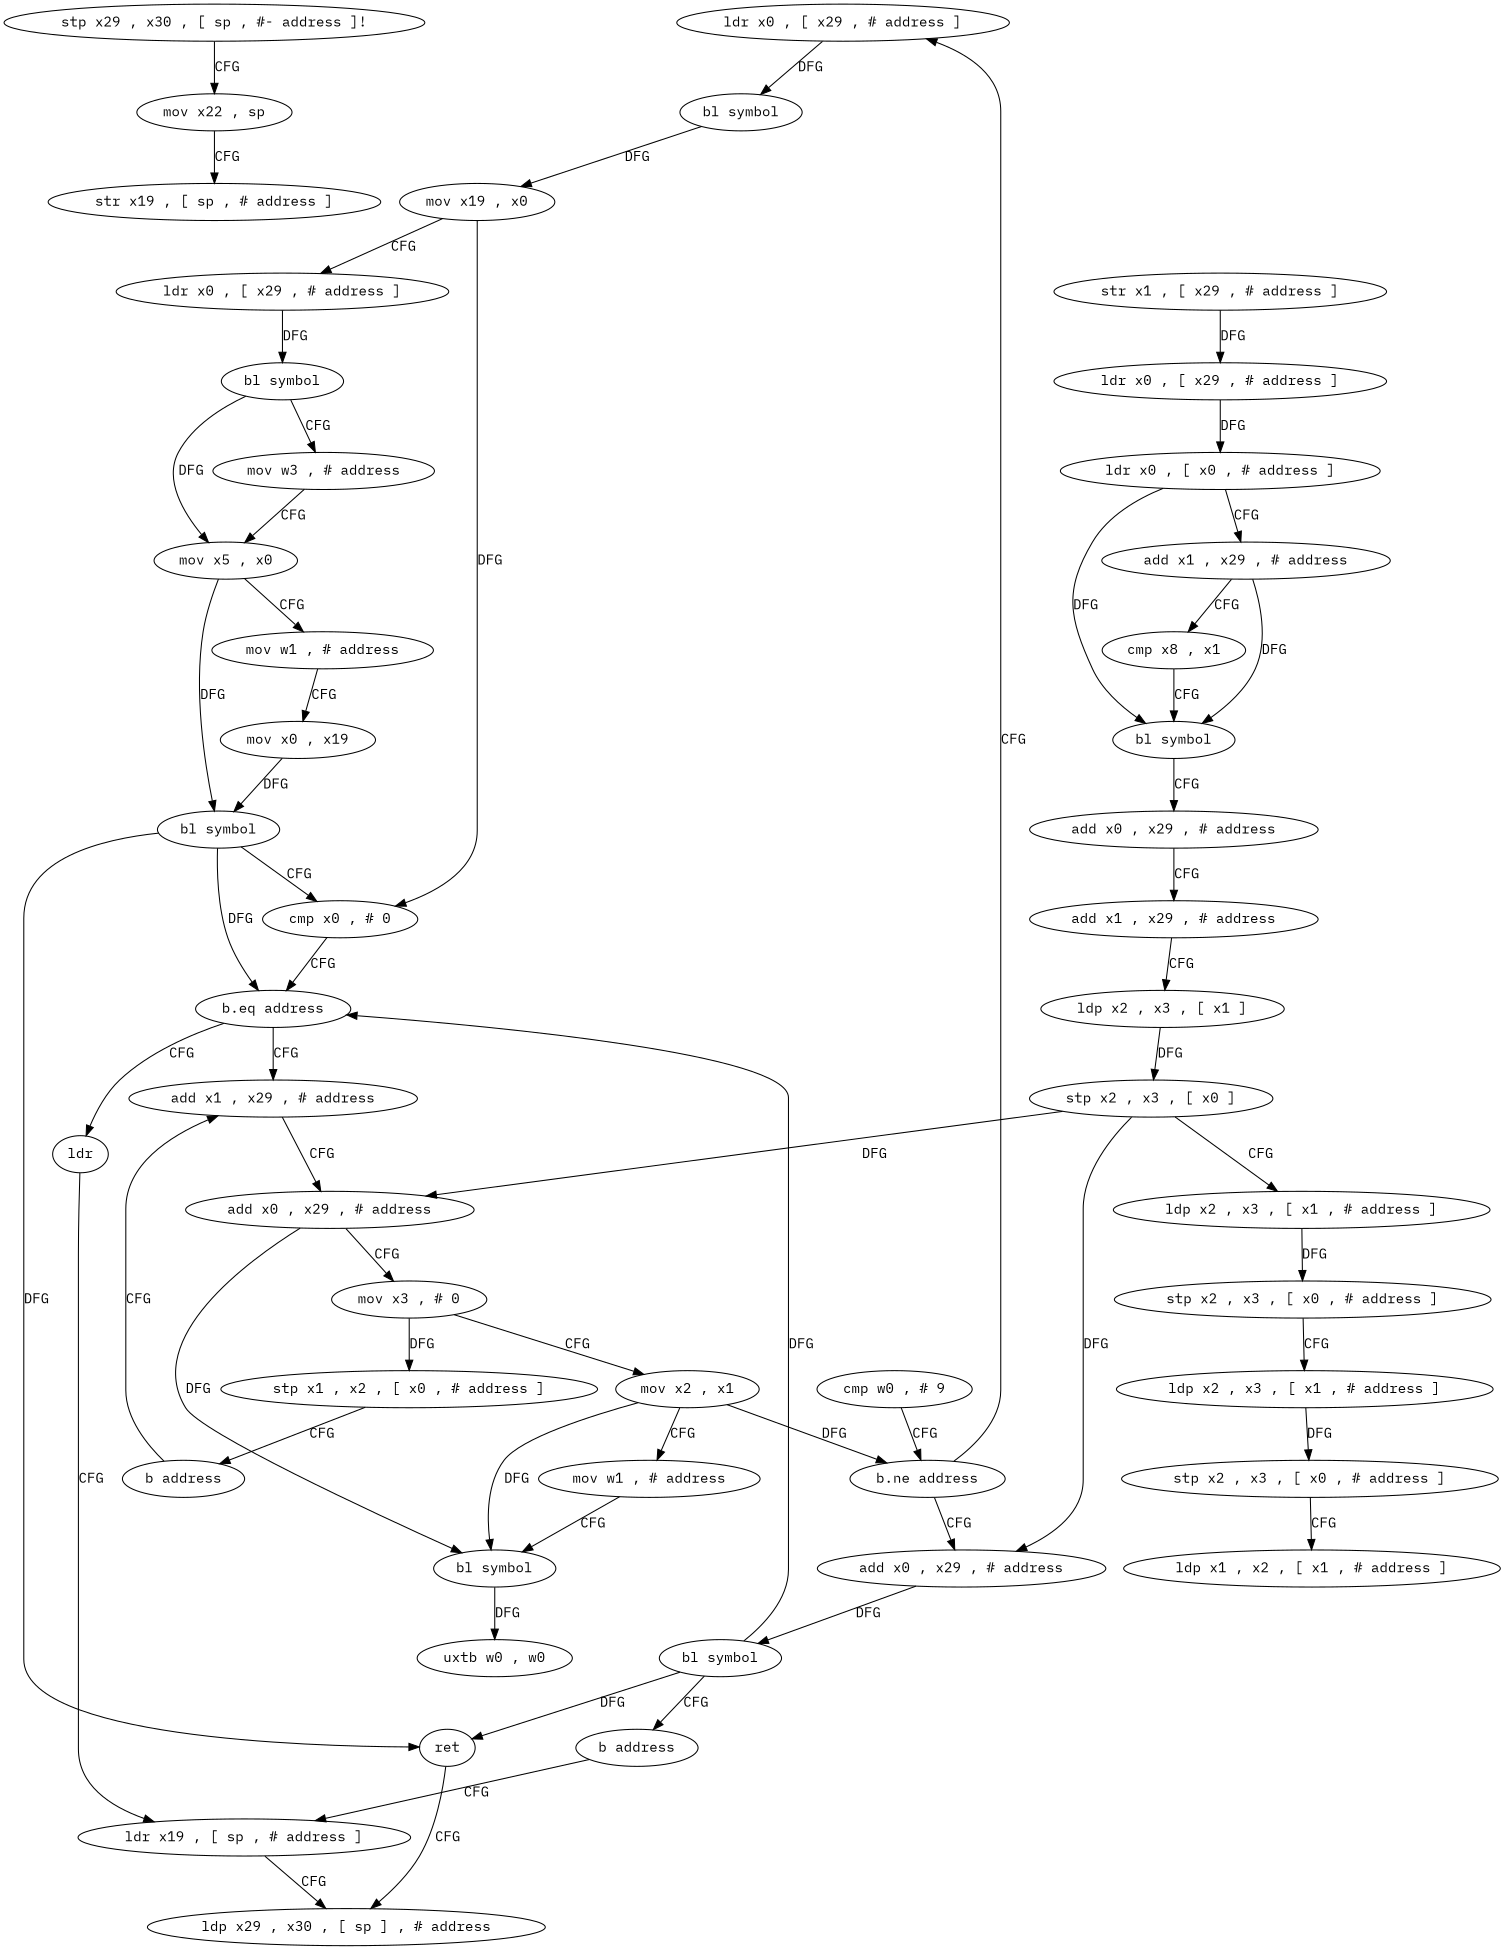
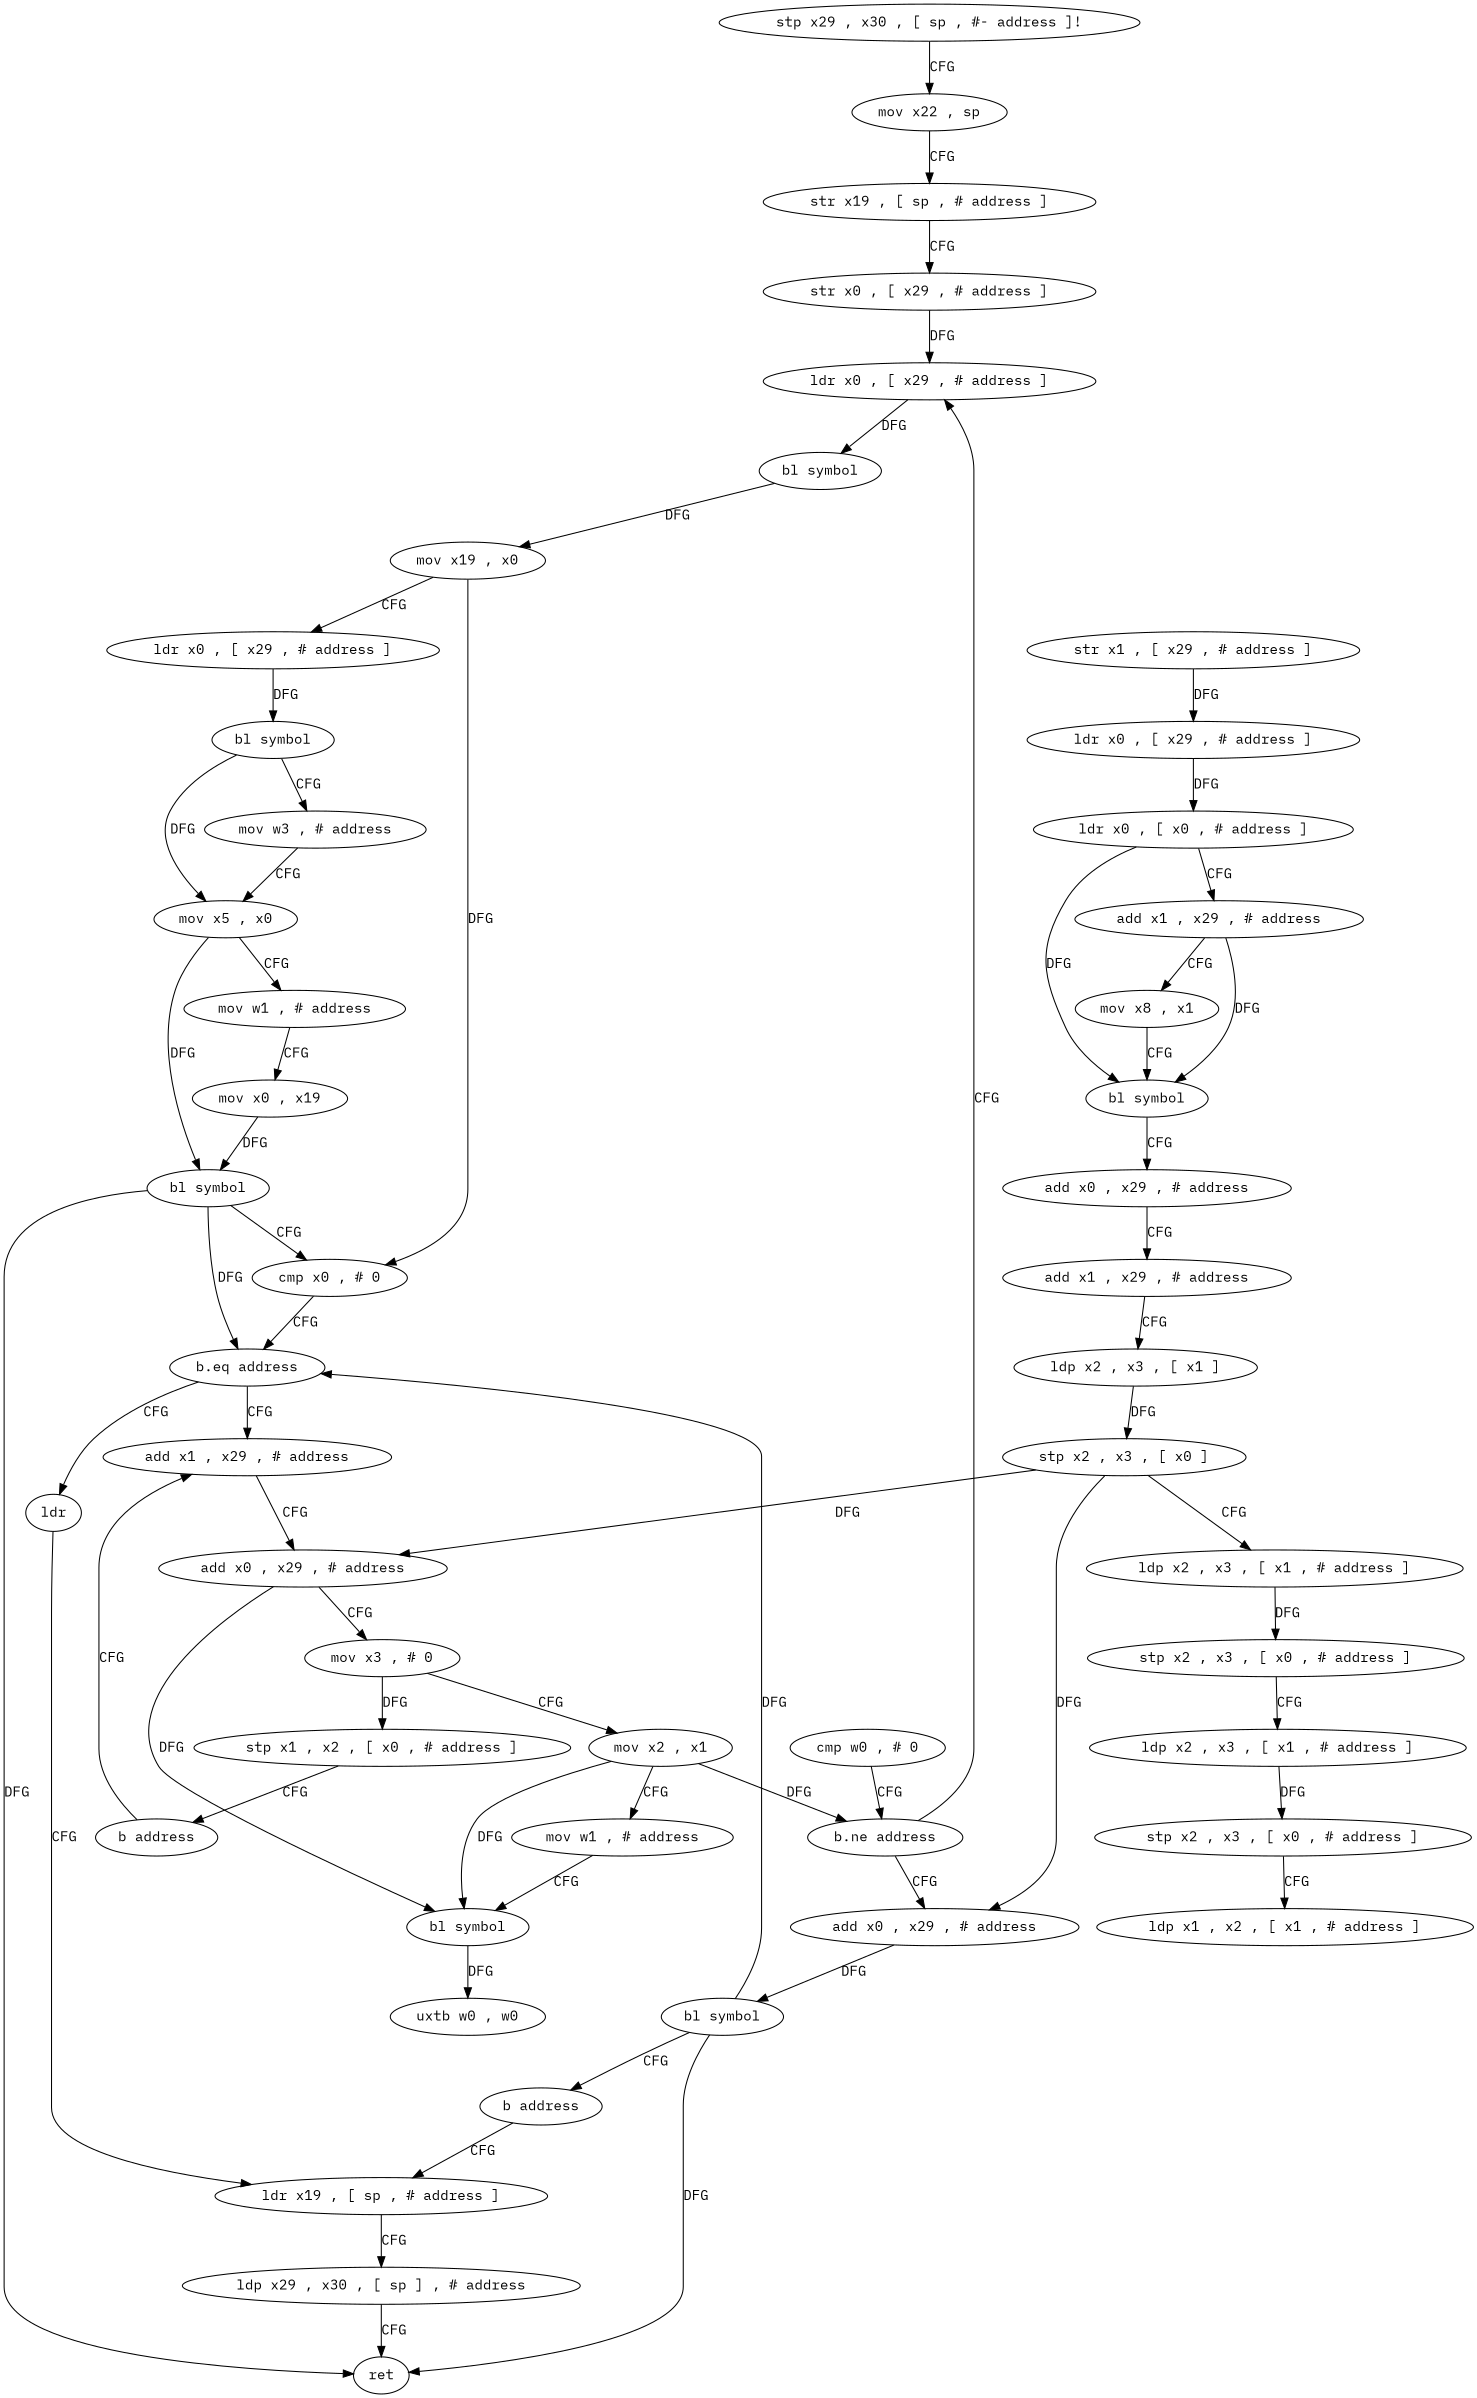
none -> (930, 292)
(1174, 650) -> (1147, 1009)
(895, 1389) -> (868, 1748)
(427, 1842) -> (381, 2325)
